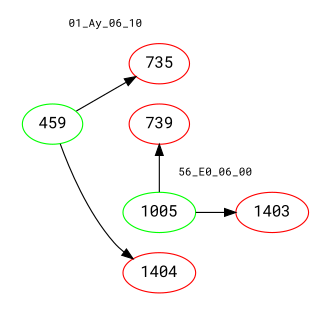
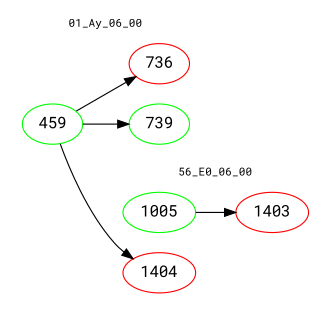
(106, 24) -> (106, 24)
(159, 64) -> (159, 64)
(159, 124) -> (159, 124)
(159, 174) -> (100, 124)
